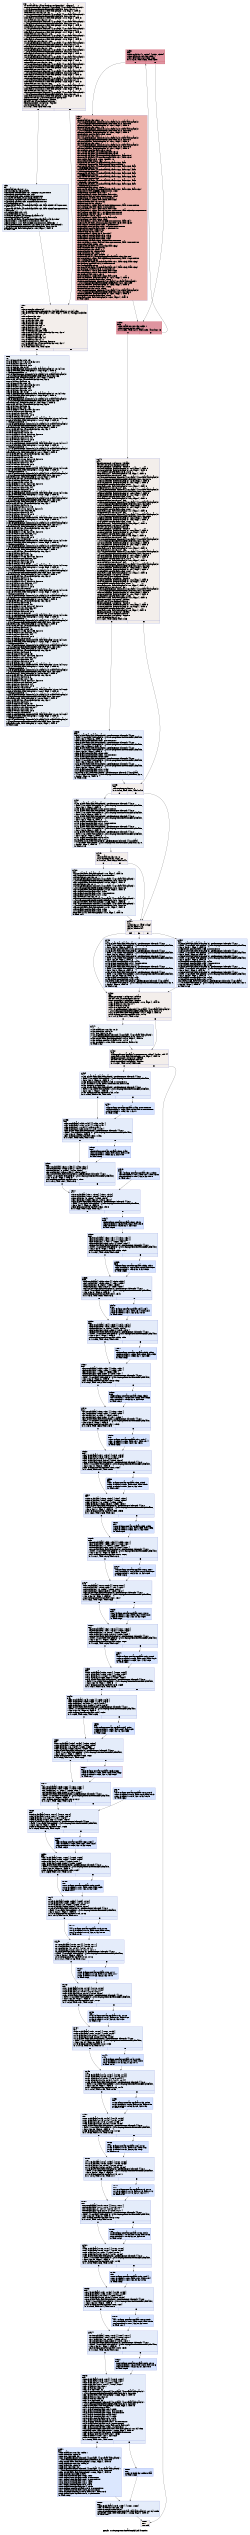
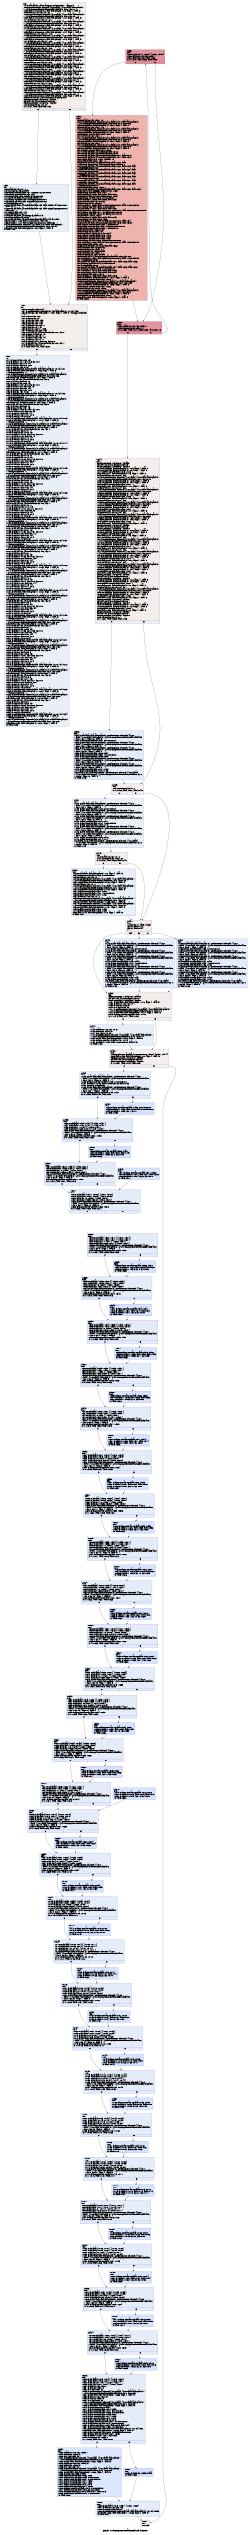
(123, 1223) -> none
